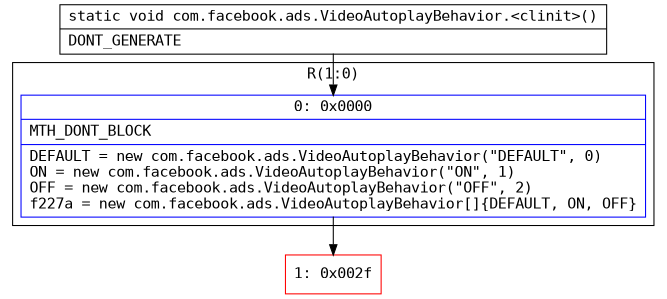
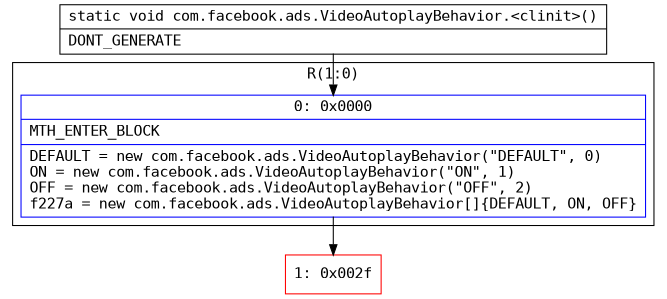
(90, 131) -> (95, 131)
